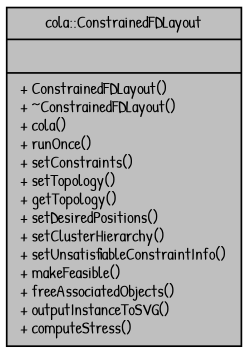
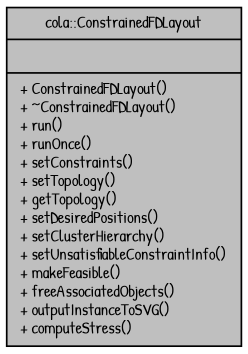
(44, 126) -> (42, 126)
